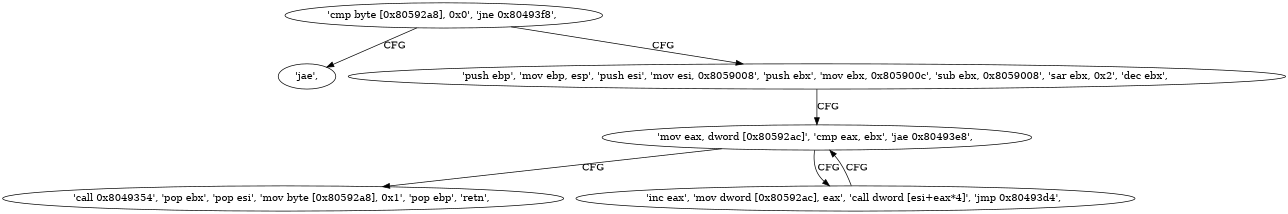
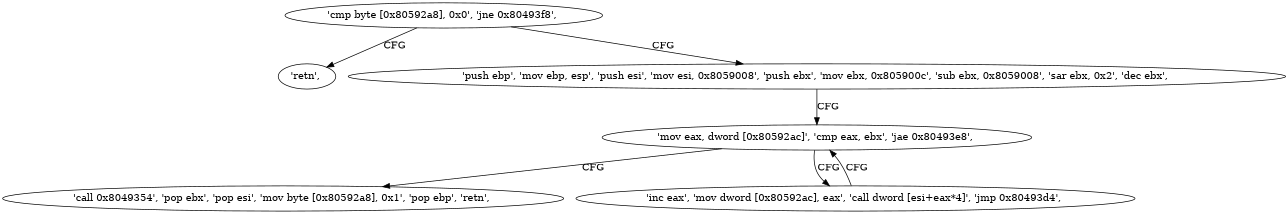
(307, 76) -> (307, 76)
